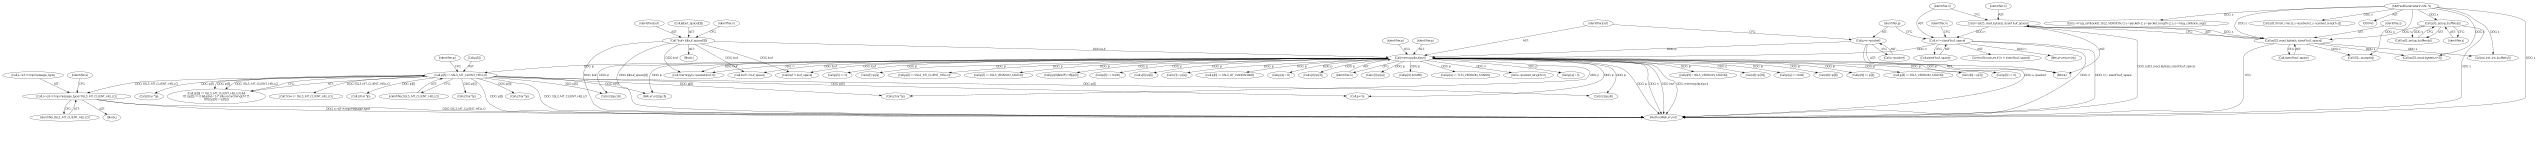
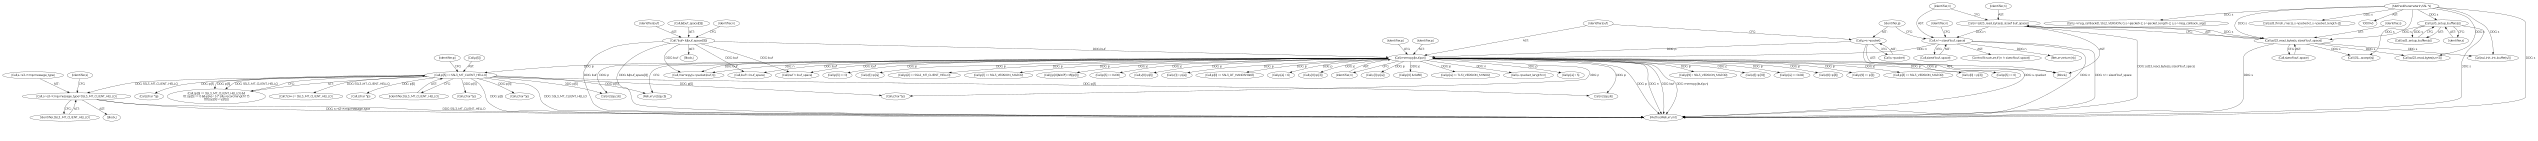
(657, 75) -> (657, 75)
(2248, 75) -> (2248, 75)
(1357, 96) -> none
